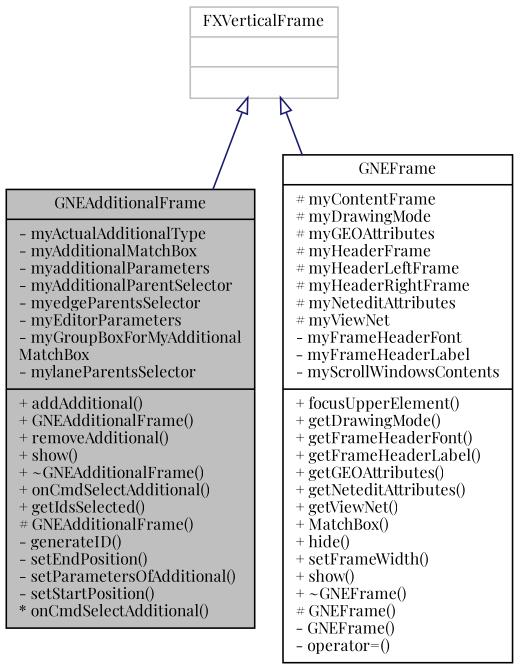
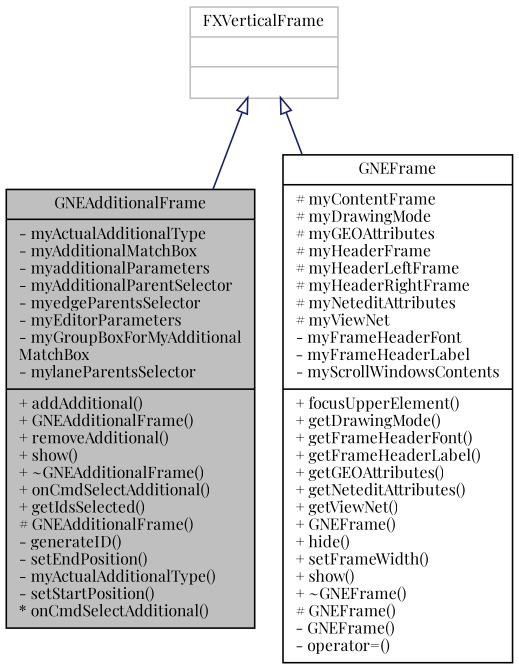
(343, 525) -> (346, 525)
(128, 577) -> (118, 577)
